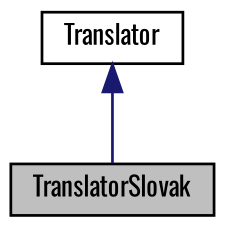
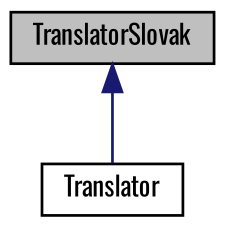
(112, 128) -> (112, 128)
